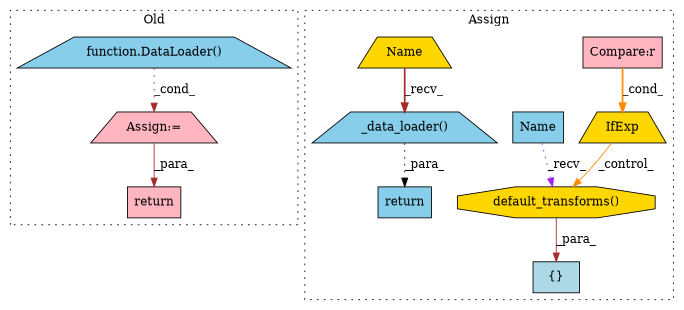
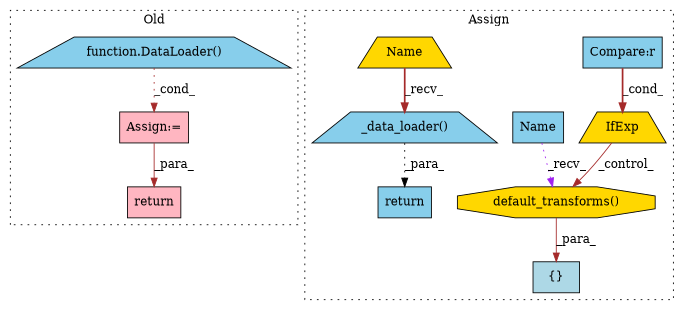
(623, 53) -> (623, 53)
(623, 86) -> (623, 86)
(154, 127) -> (154, 127)
(596, 162) -> (596, 162)
